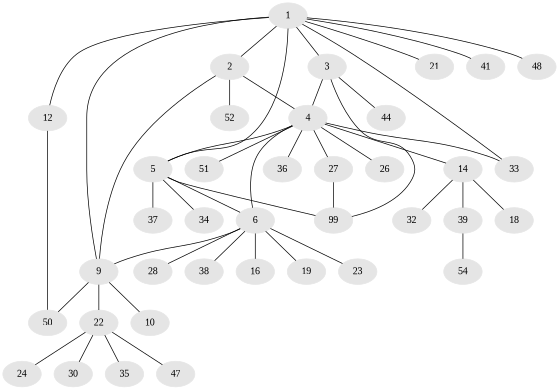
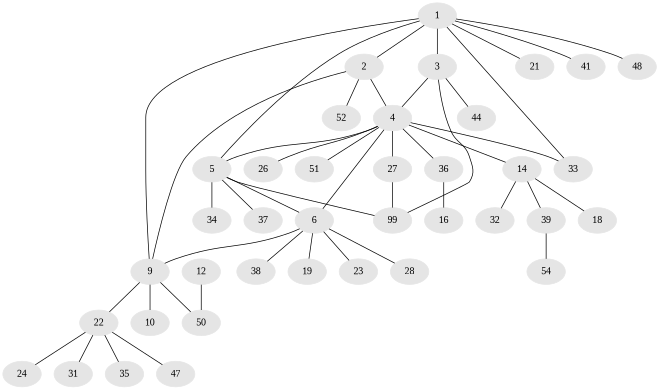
(142, 33) -> none
(255, 246) -> (444, 190)
(73, 374) -> (73, 374)
